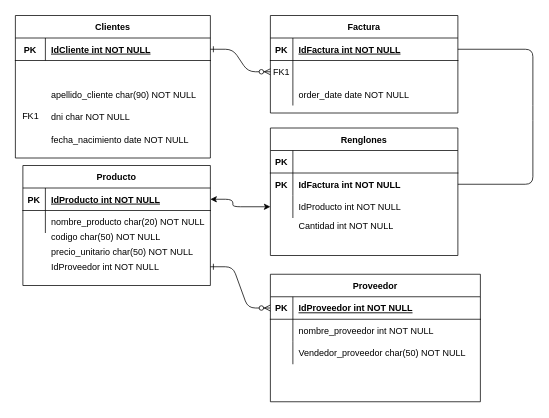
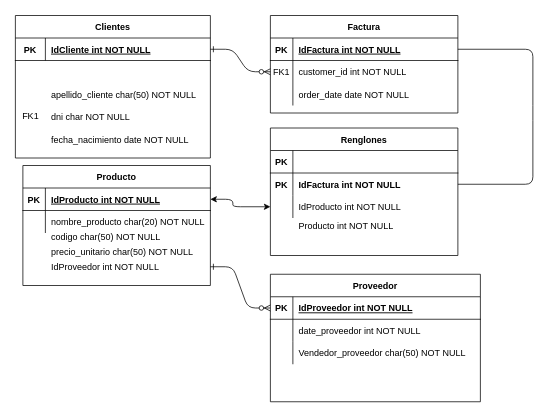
none -> (375, 72)
(127, 95) -> (127, 95)
(346, 226) -> (347, 226)
(367, 331) -> (362, 331)
